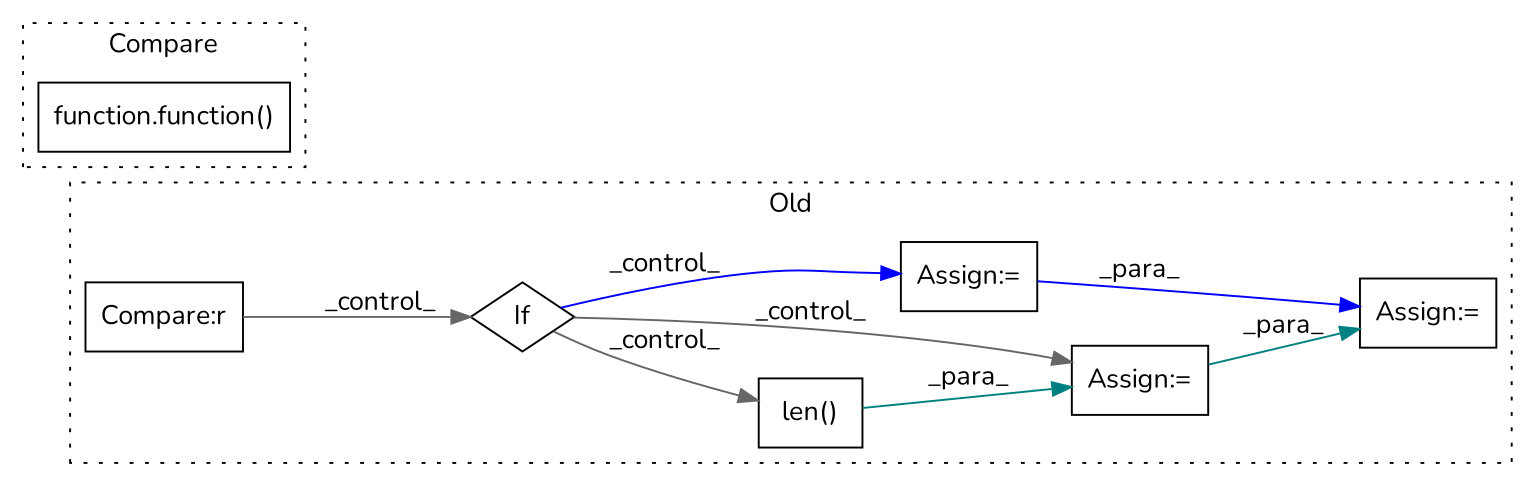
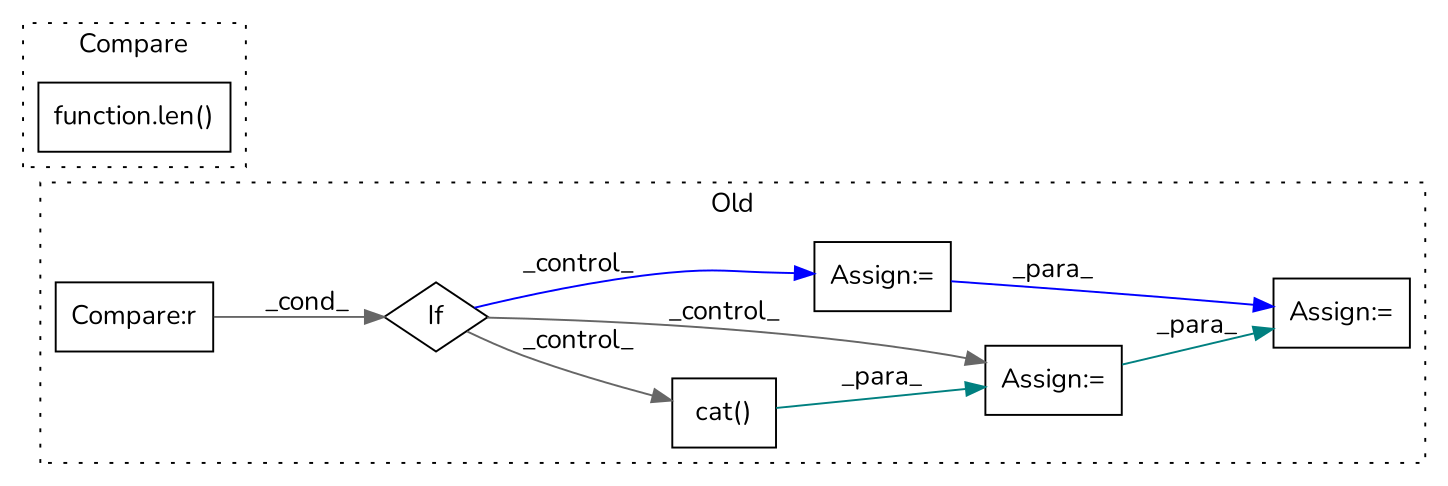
(164, 117) -> (134, 117)
(380, 303) -> (307, 303)
(811, 413) -> (724, 413)
